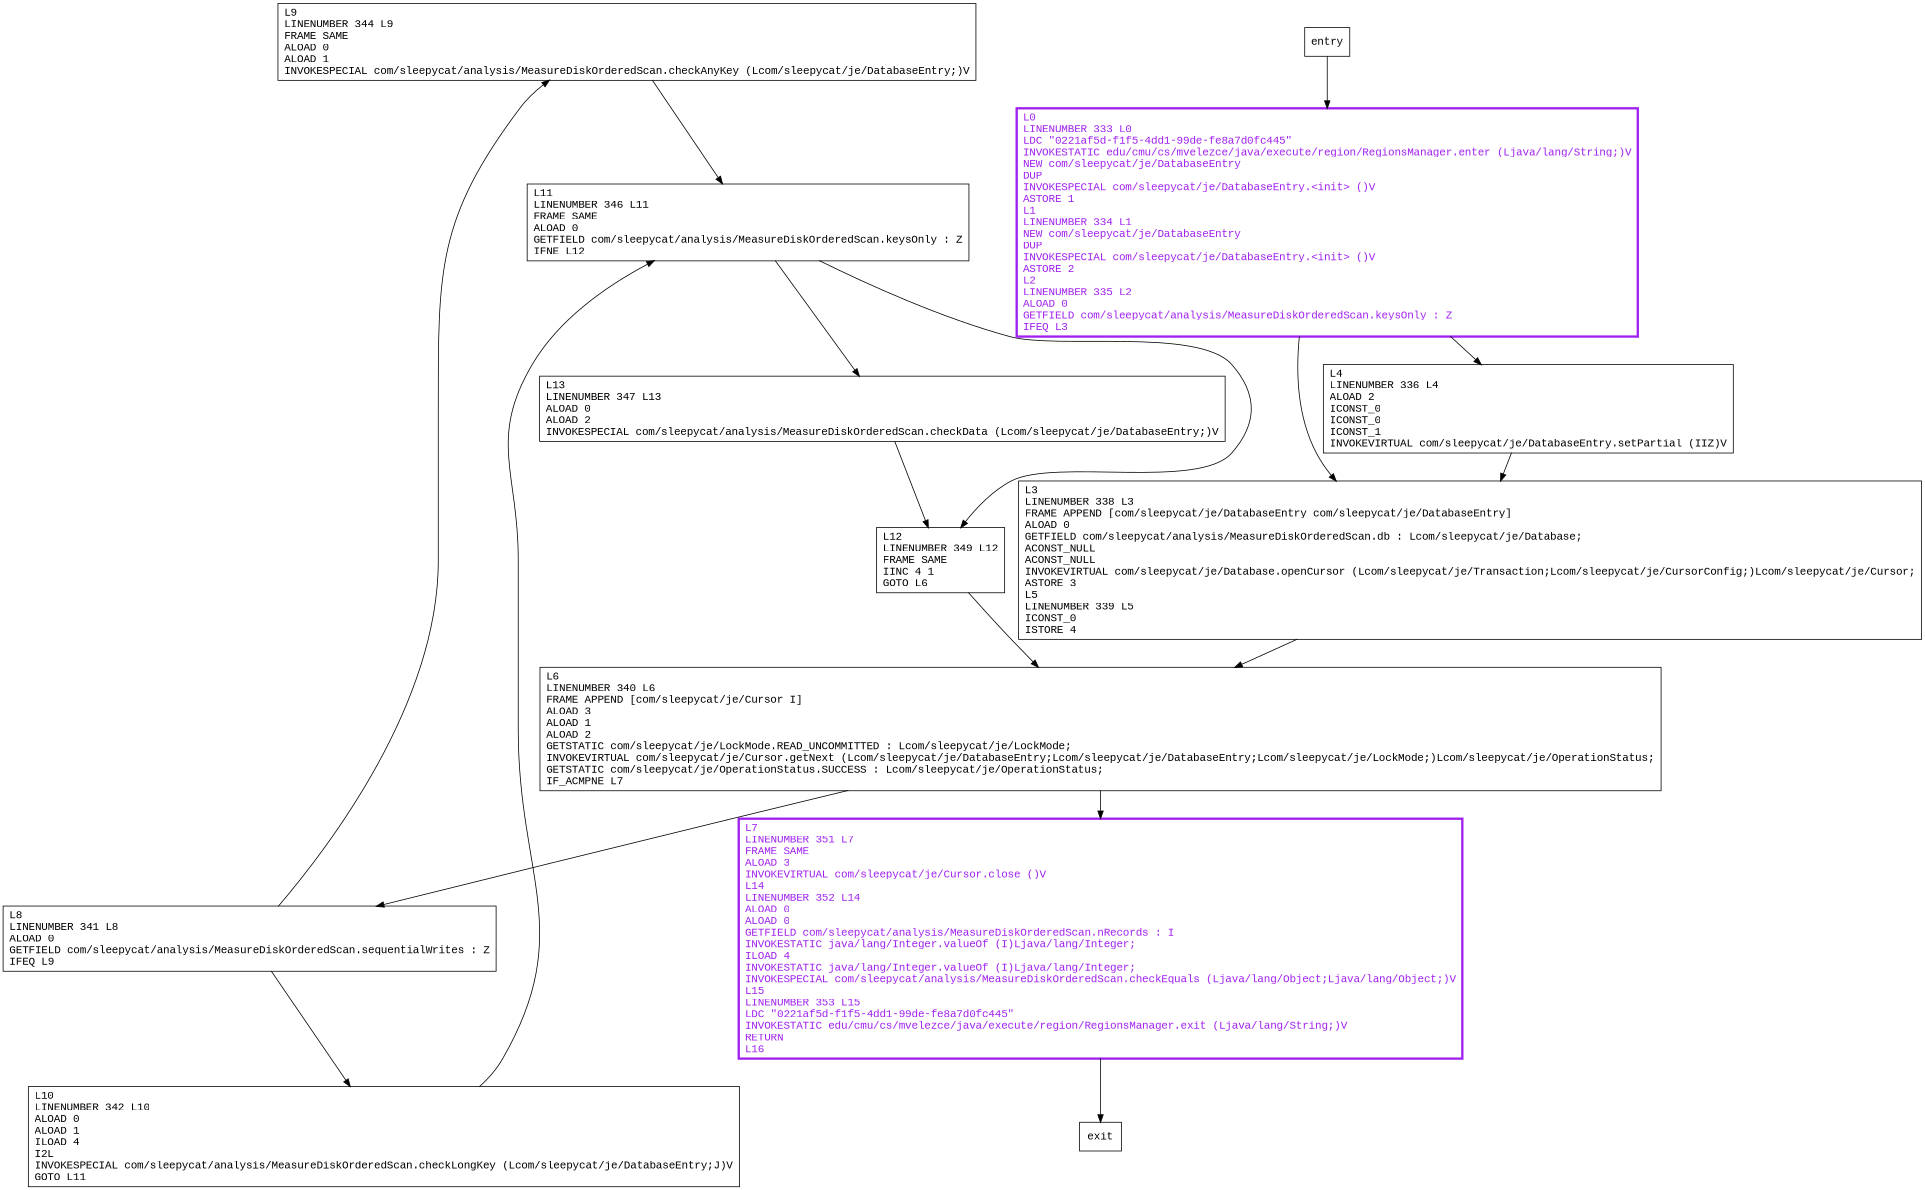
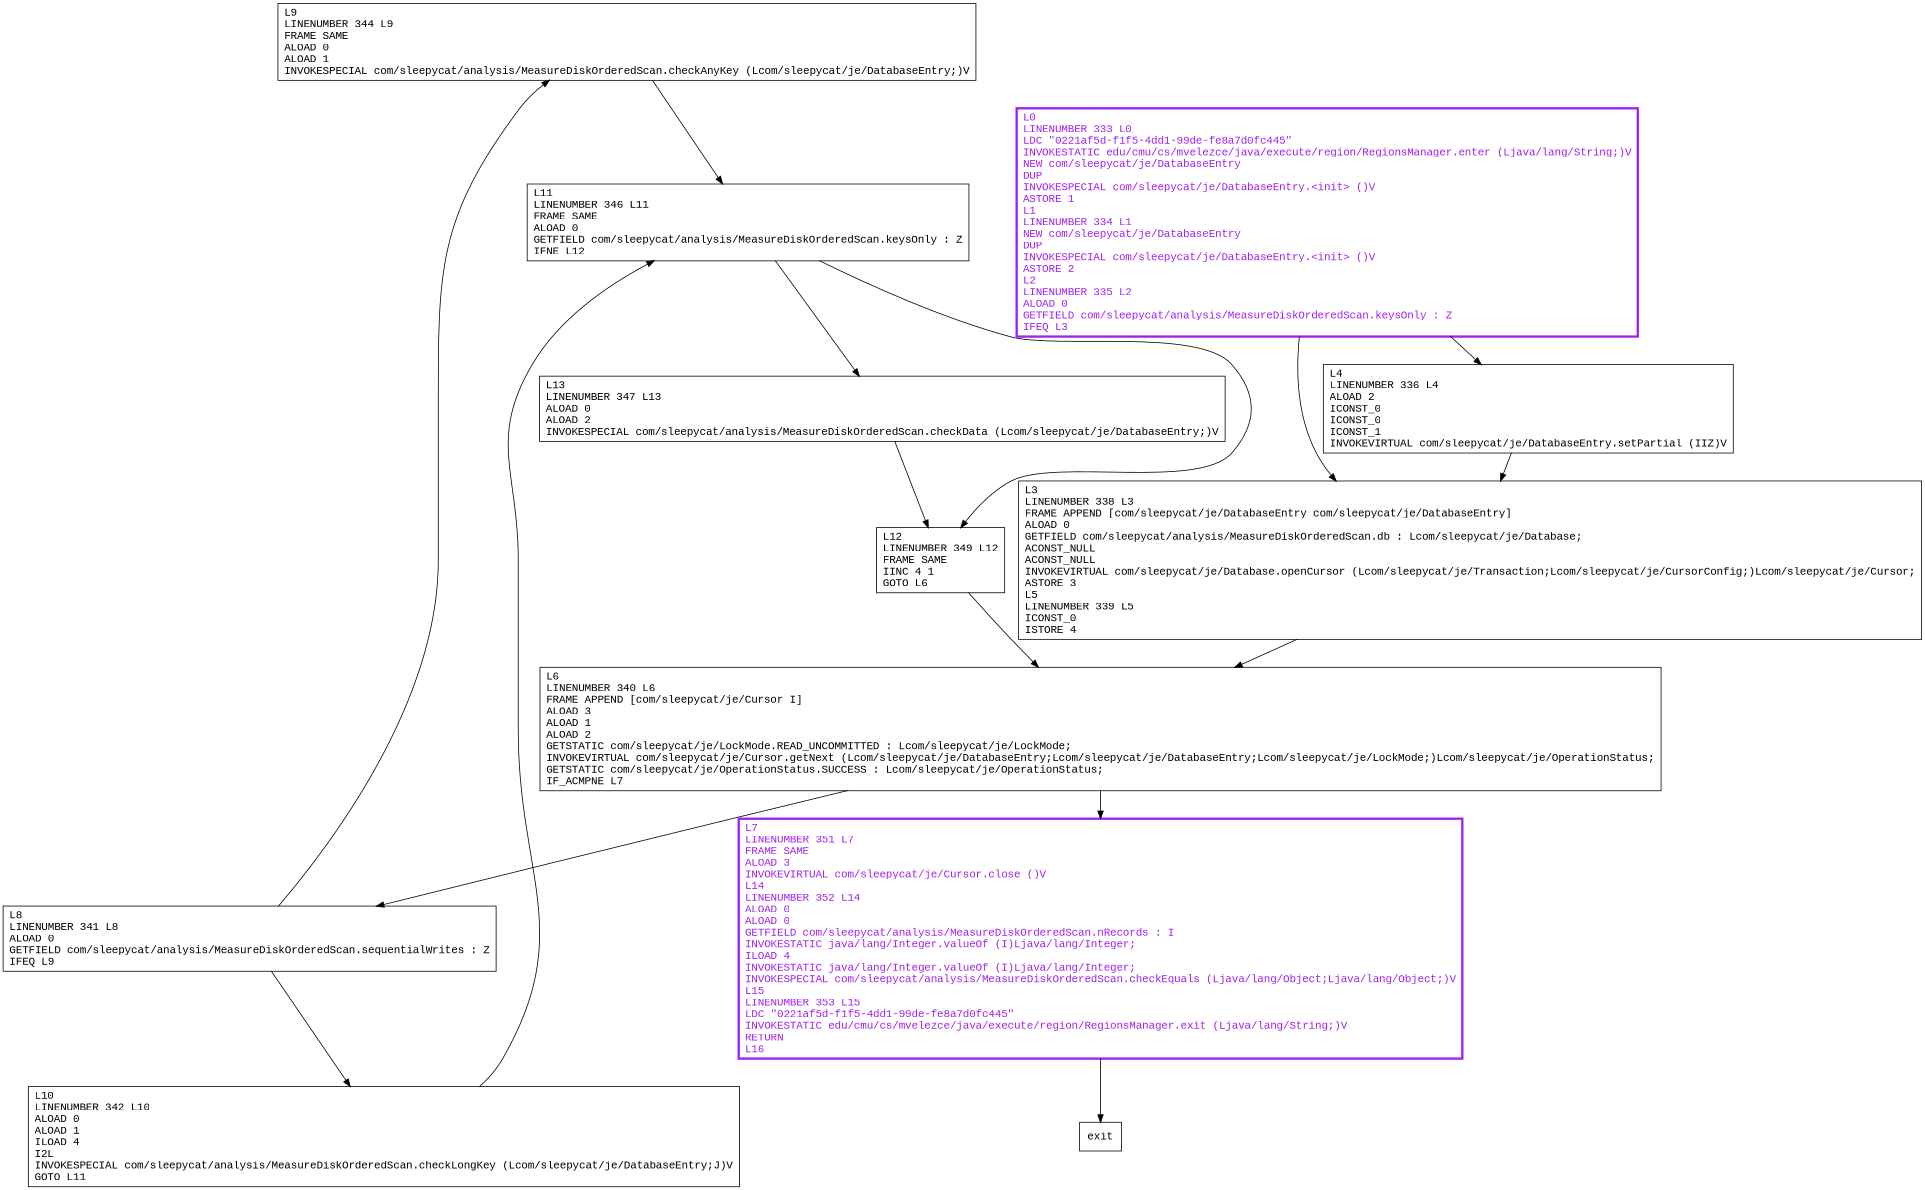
(1327, 42) -> none
